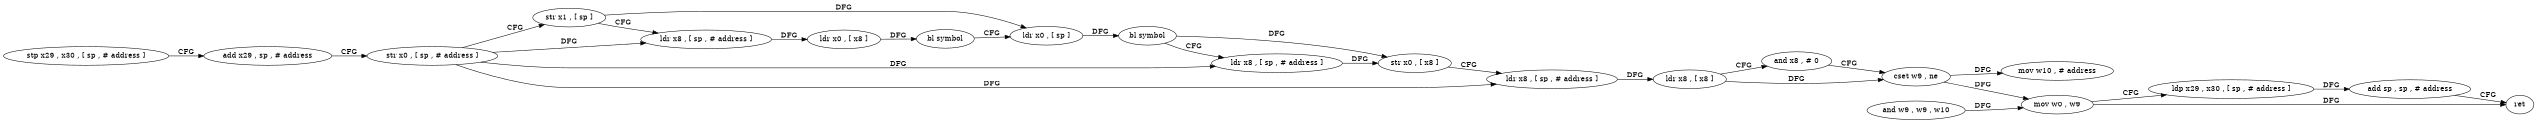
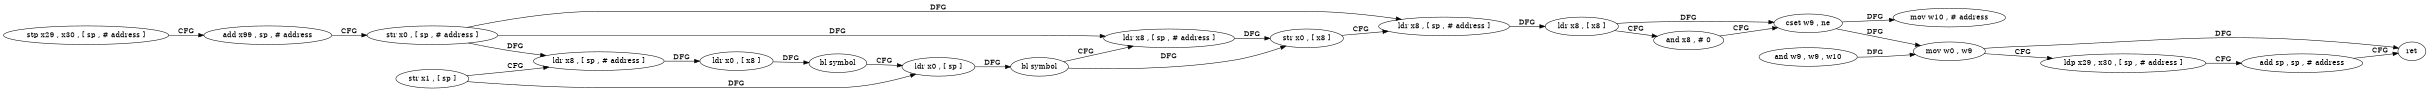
(501, 37) -> none
(268, 56) -> (268, 35)
(2332, 85) -> (2224, 59)
